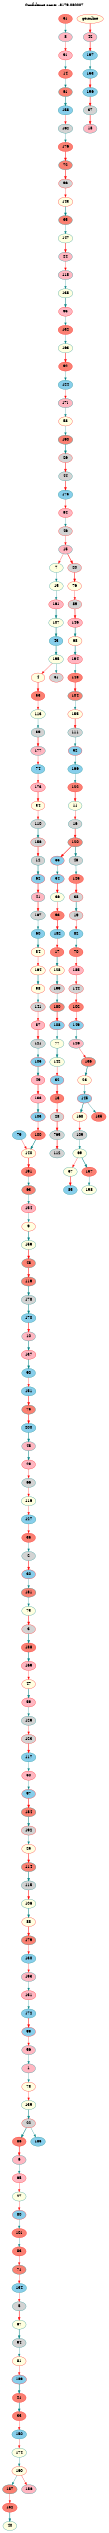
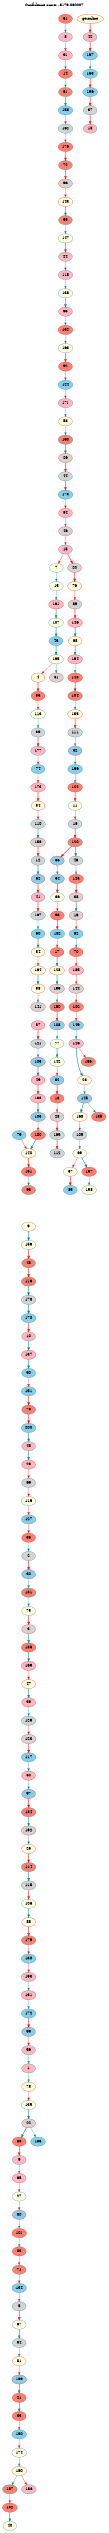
(65, 374) -> (65, 374)
(38, 1015) -> none
(87, 1070) -> (78, 1061)
(57, 1135) -> (57, 1135)
(29, 1208) -> none
